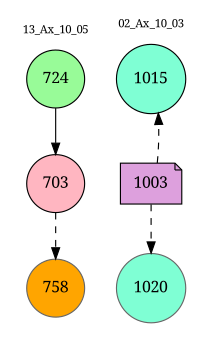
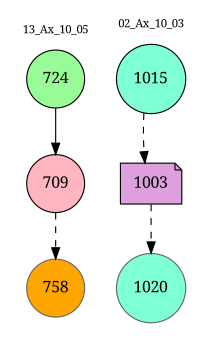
(159, 144) -> (143, 132)
(56, 184) -> (56, 184)
